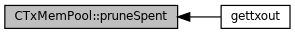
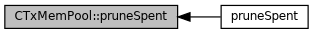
(256, 17) -> (265, 17)
